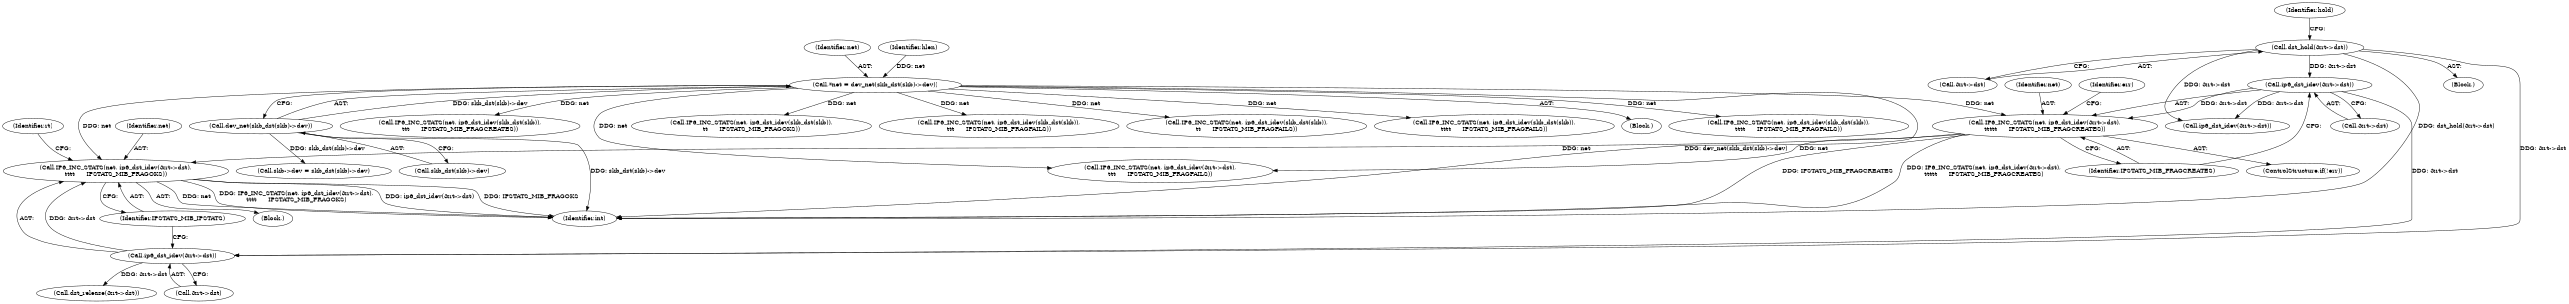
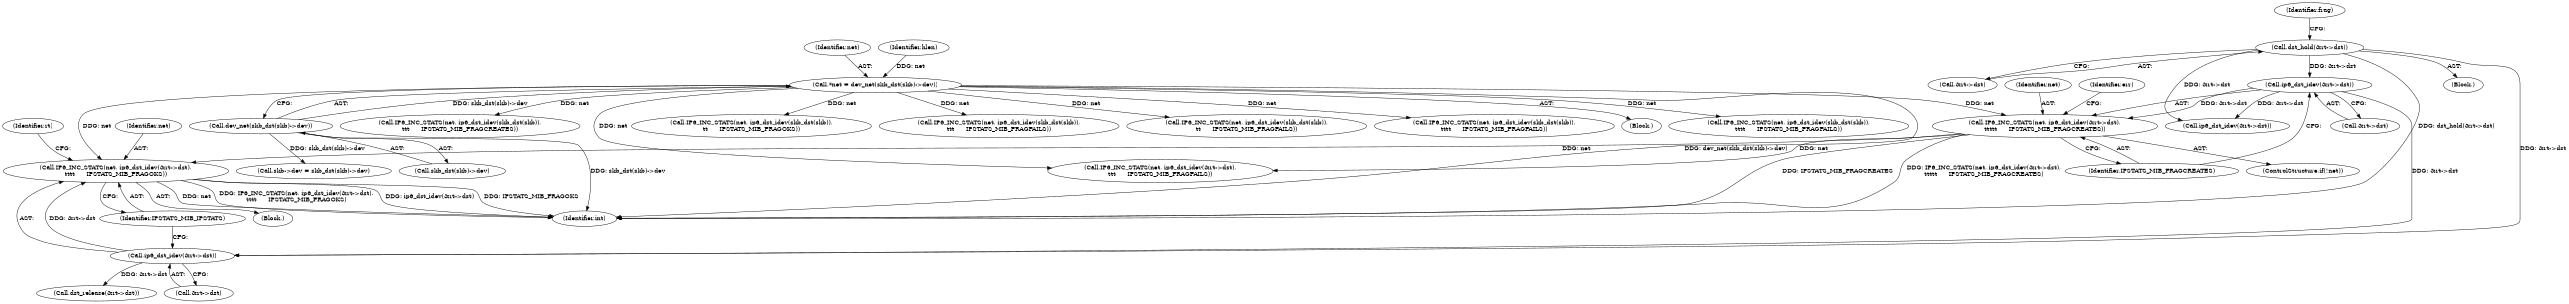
(2310, 10) -> (2310, 10)
(447, 149) -> (447, 149)
(2303, 171) -> (2303, 171)
